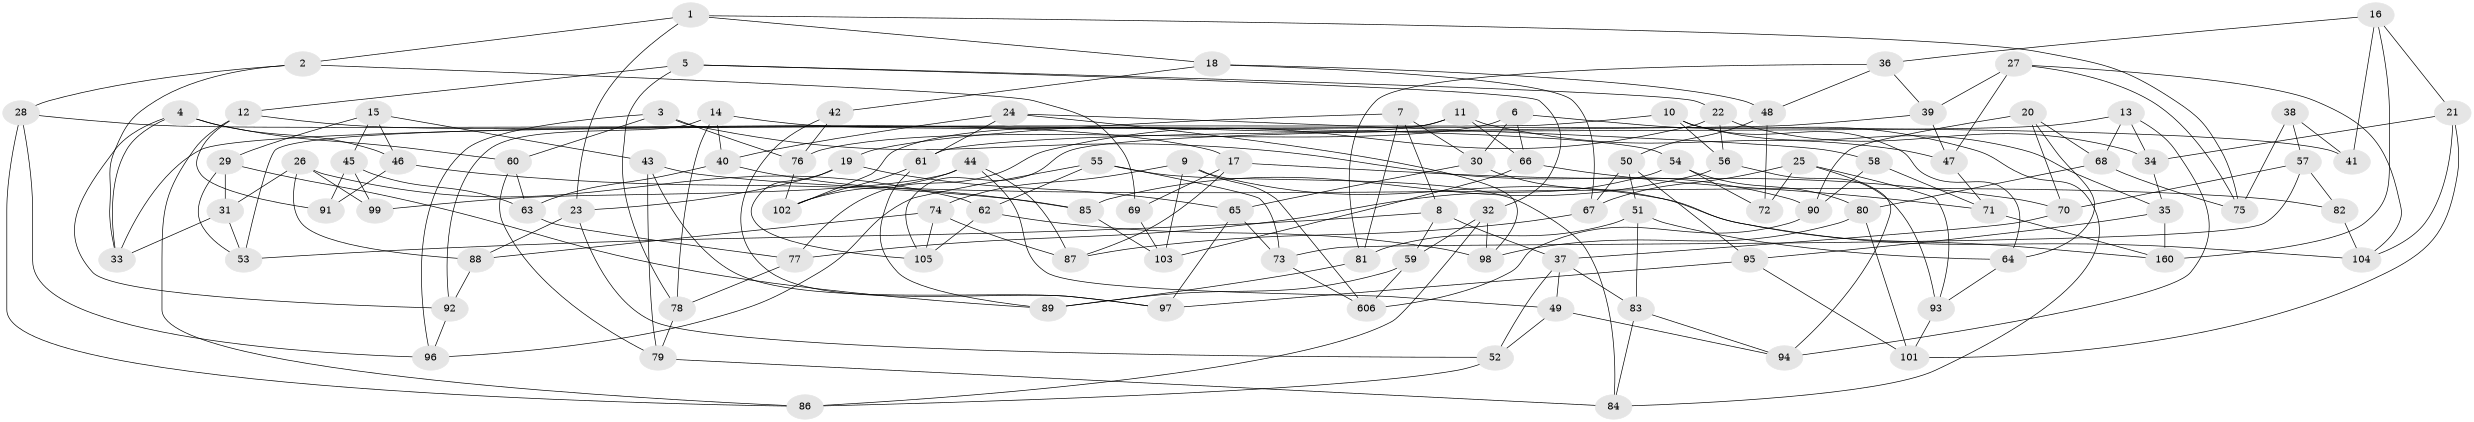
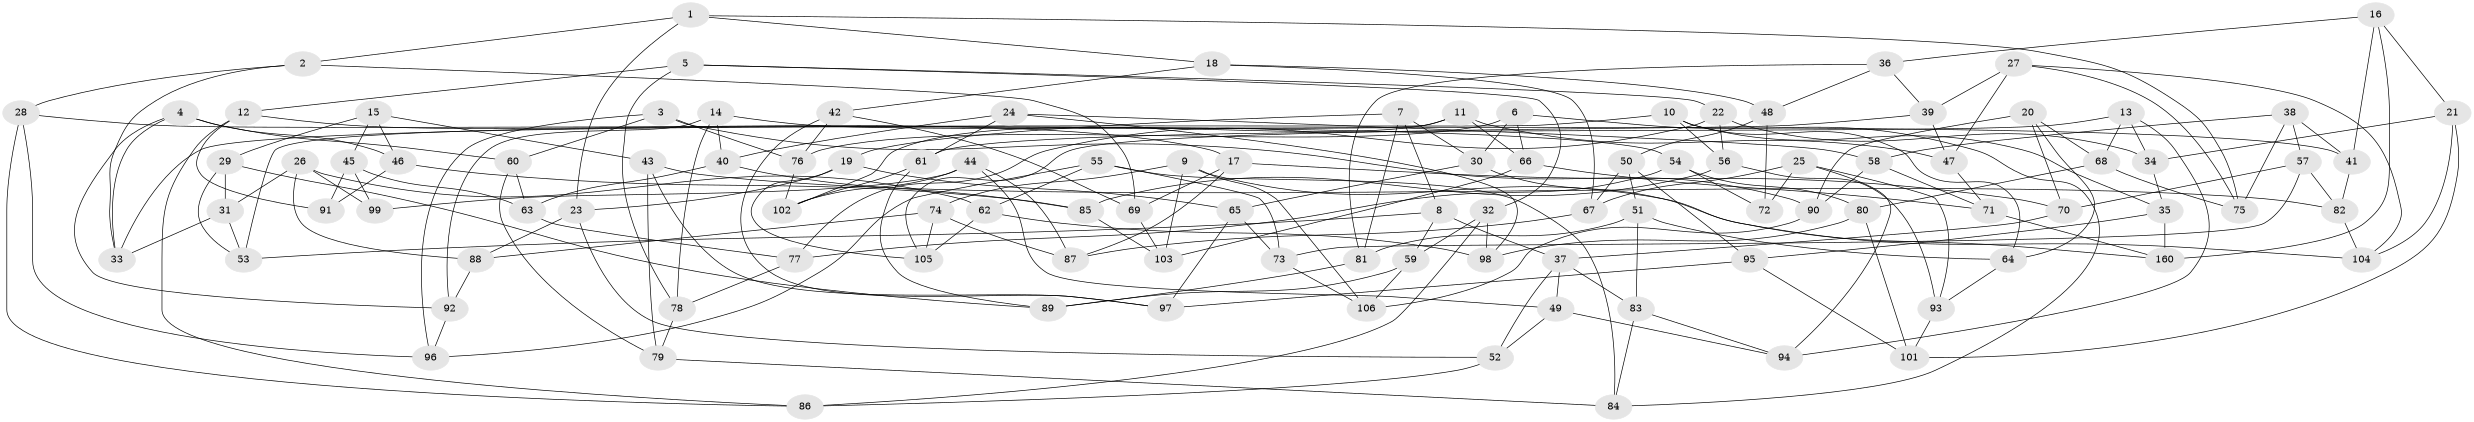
none -> (2110, 129)
none -> (1004, 153)
none -> (2346, 187)
(1367, 309) -> (1367, 309)
